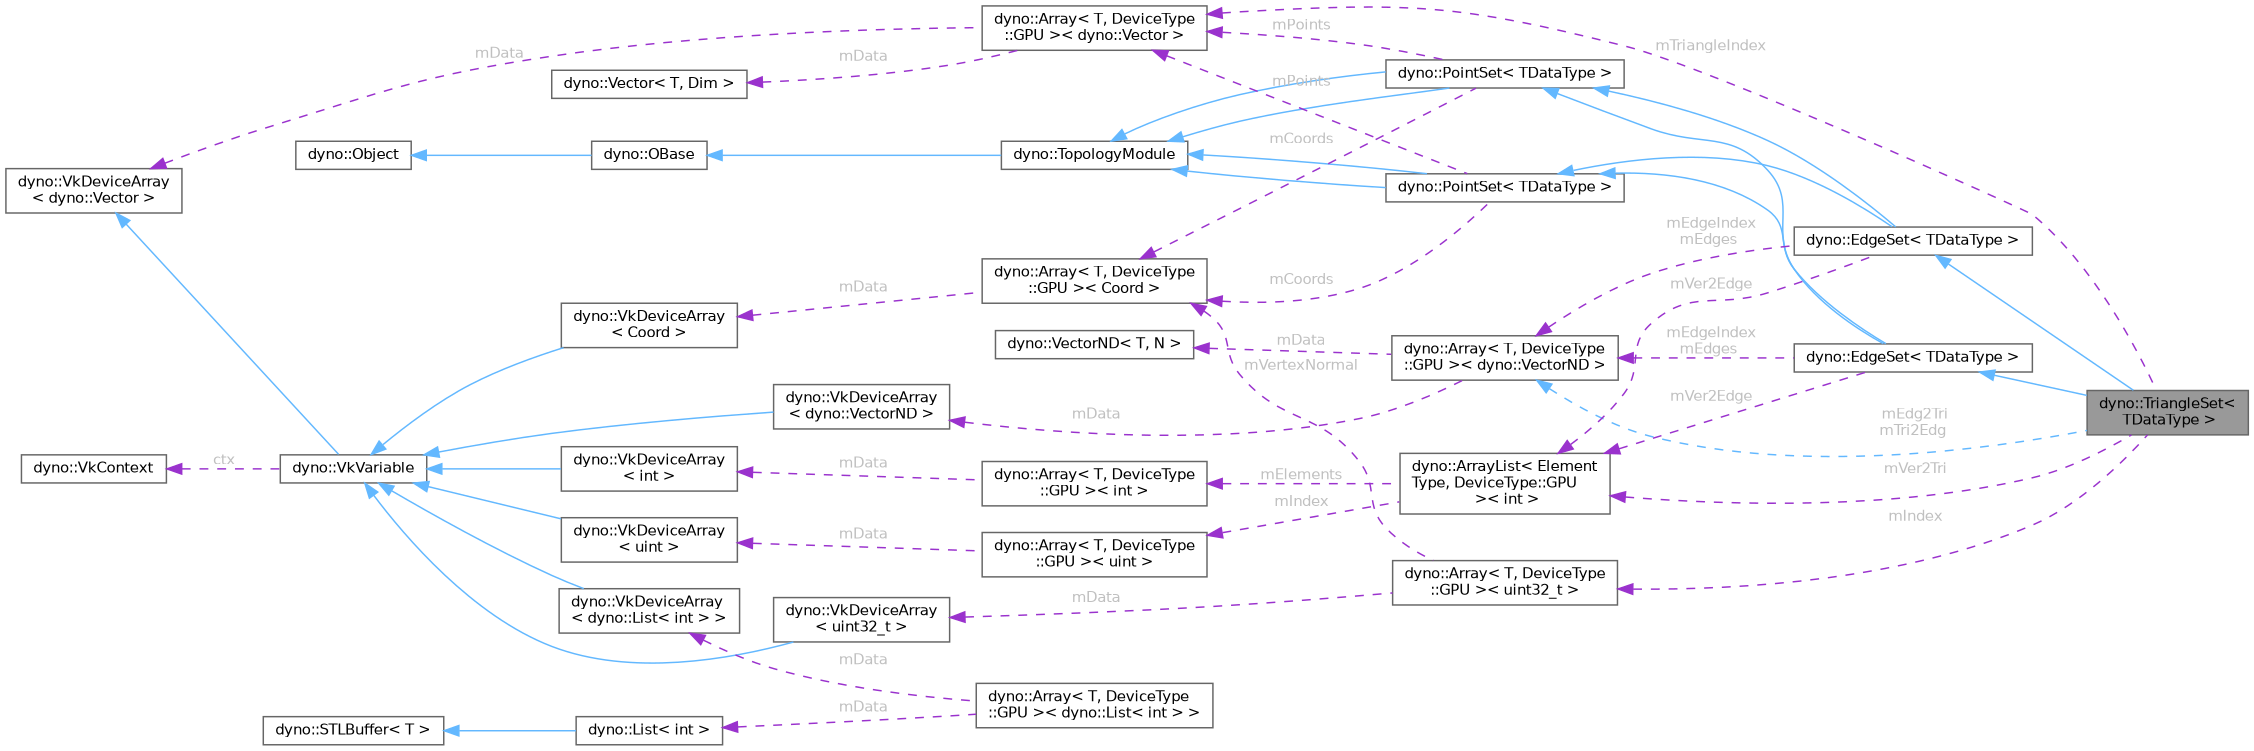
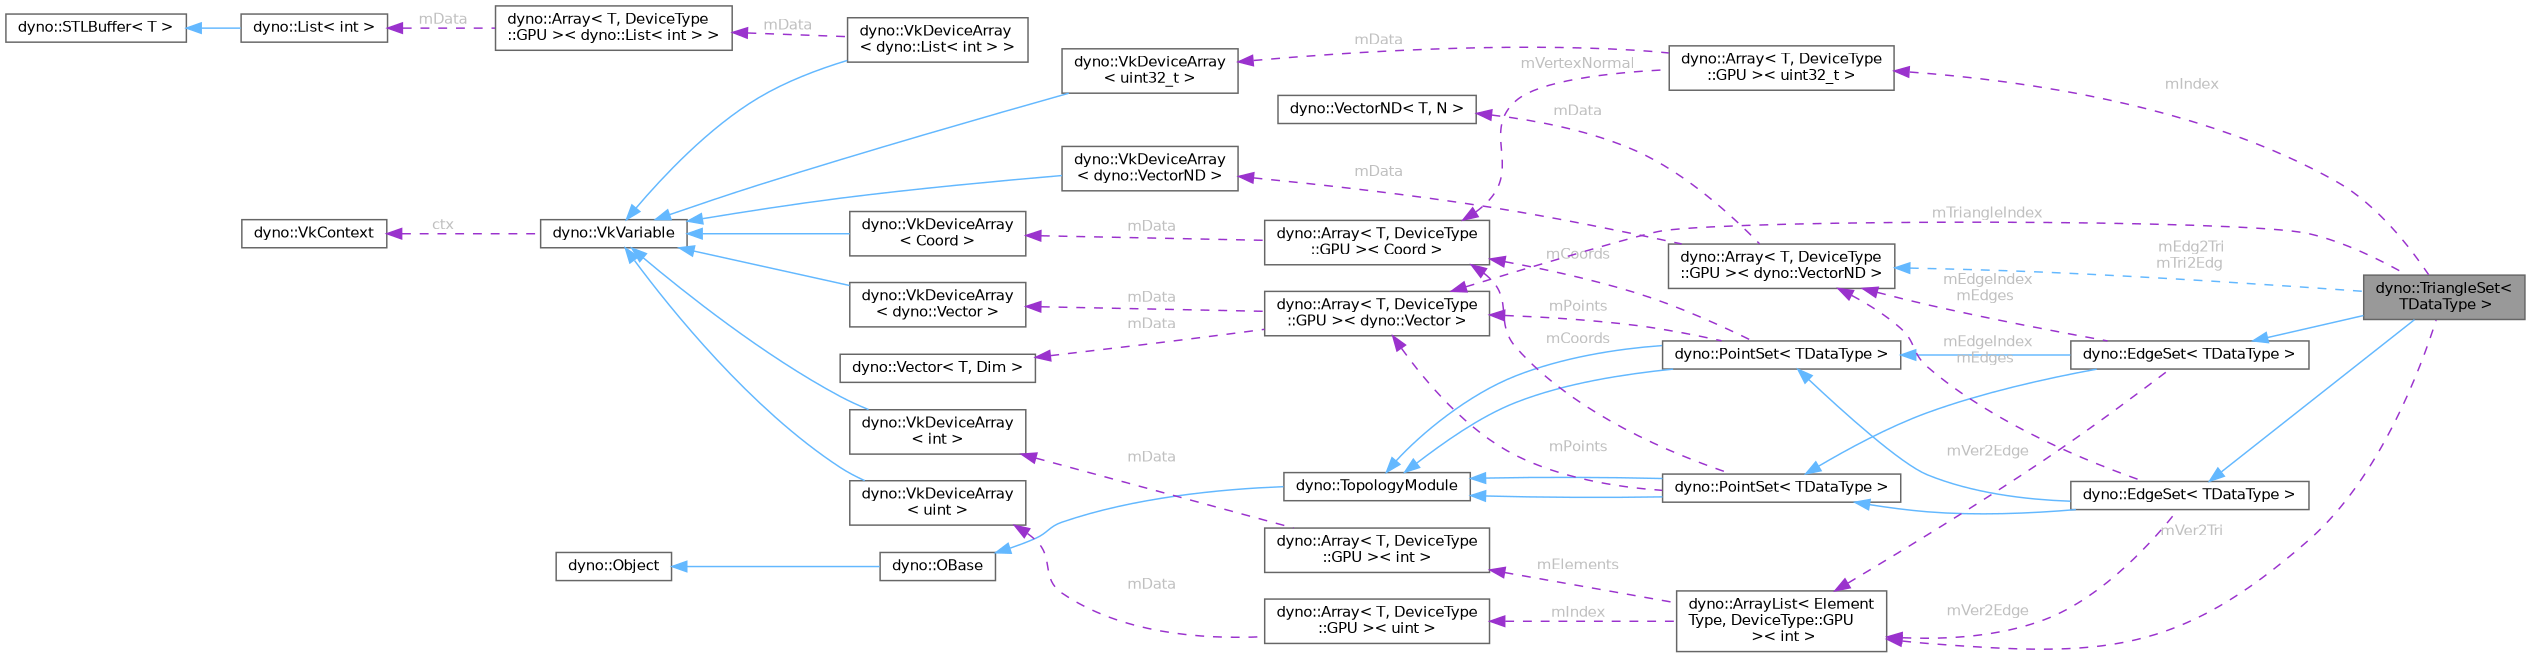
(232, 339) -> (772, 268)
(837, 683) -> (797, 35)
